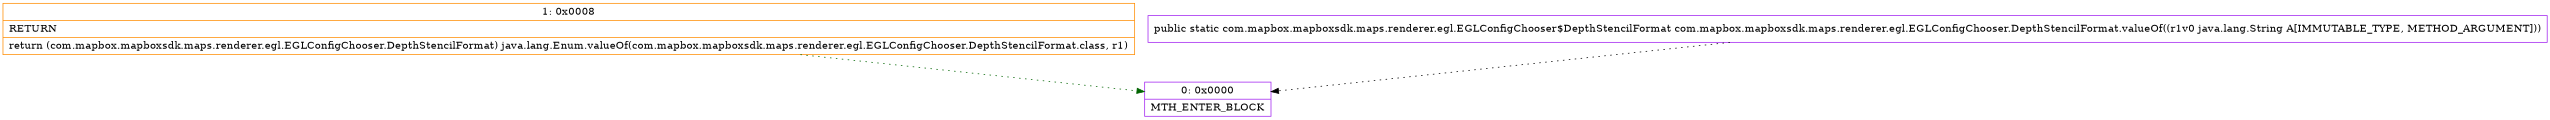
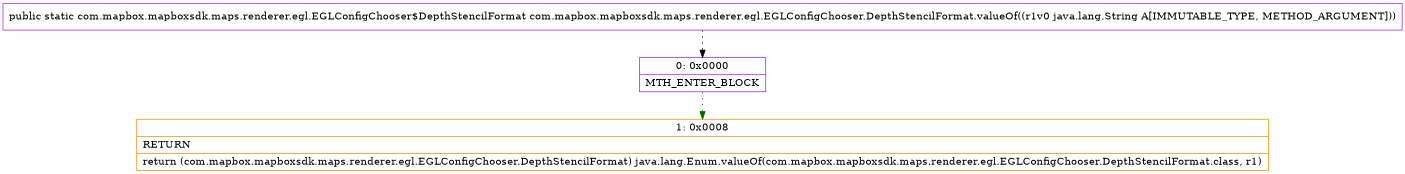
(969, 73) -> (703, 102)
